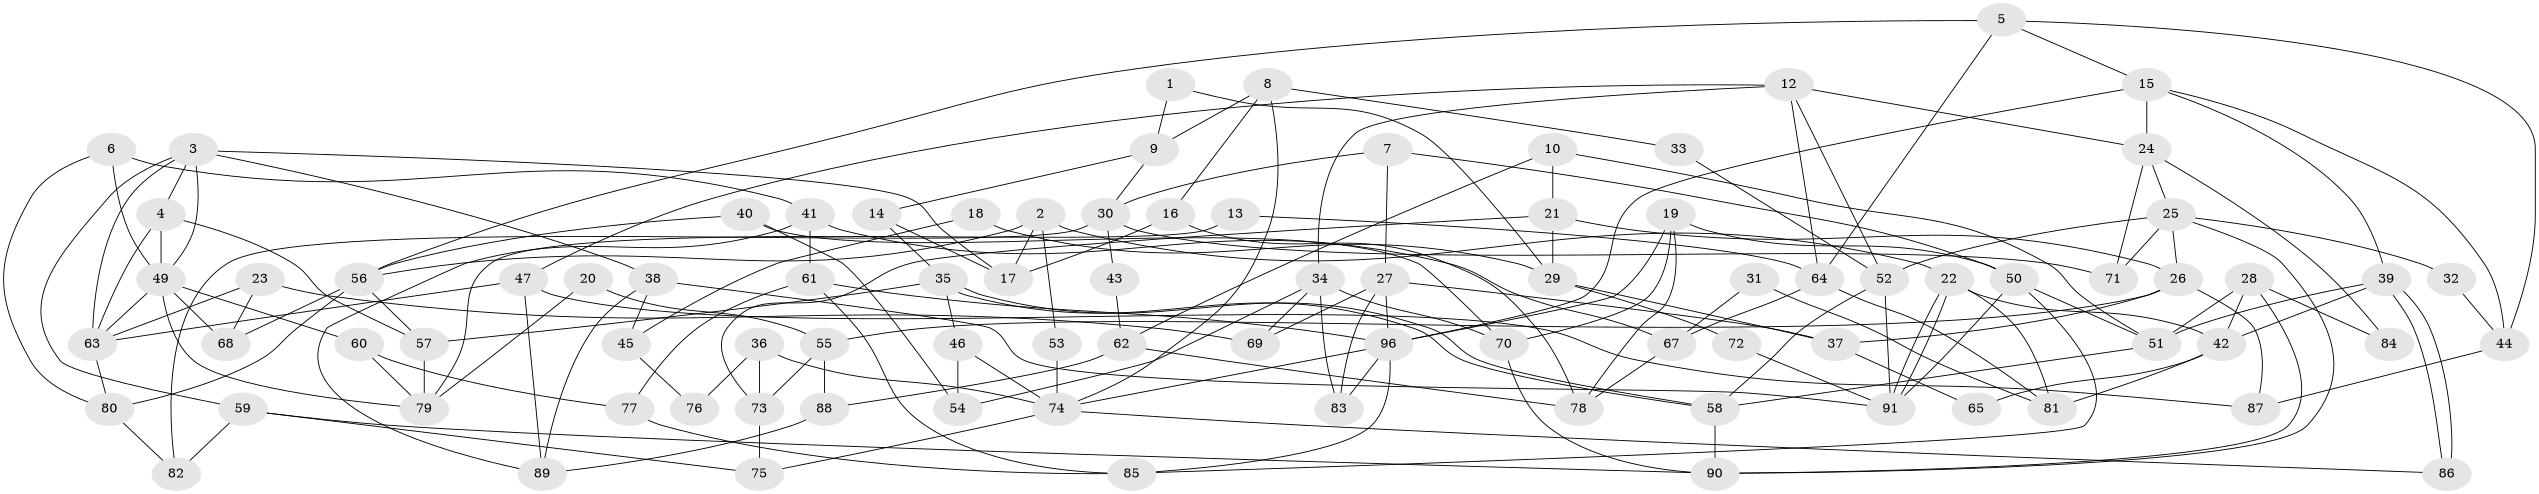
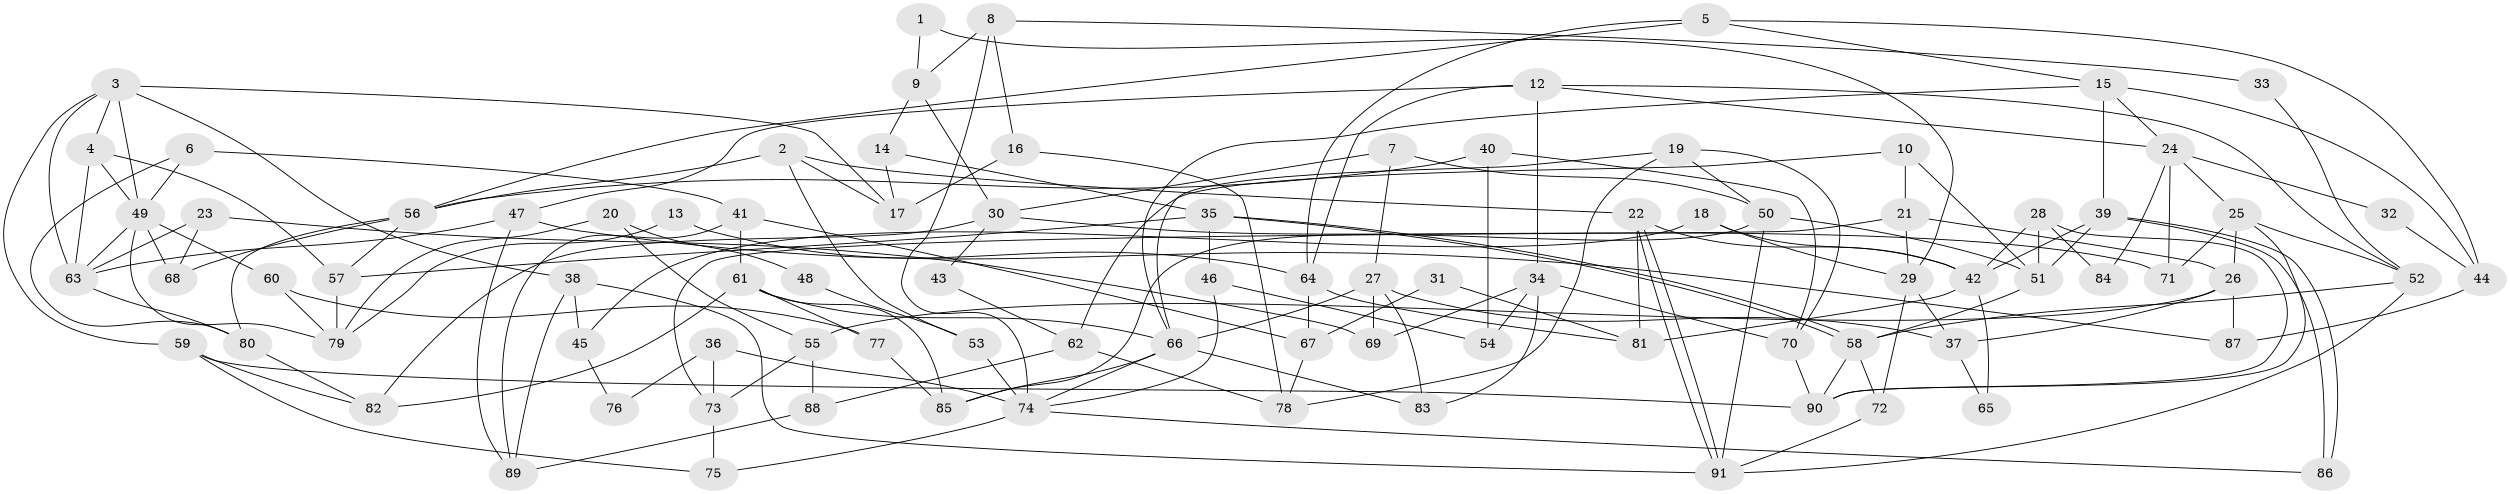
(2316, 237) -> (2284, 183)
none -> (1838, 247)
none -> (806, 279)
(1389, 344) -> (1175, 344)
none -> (571, 375)
none -> (1867, 377)
